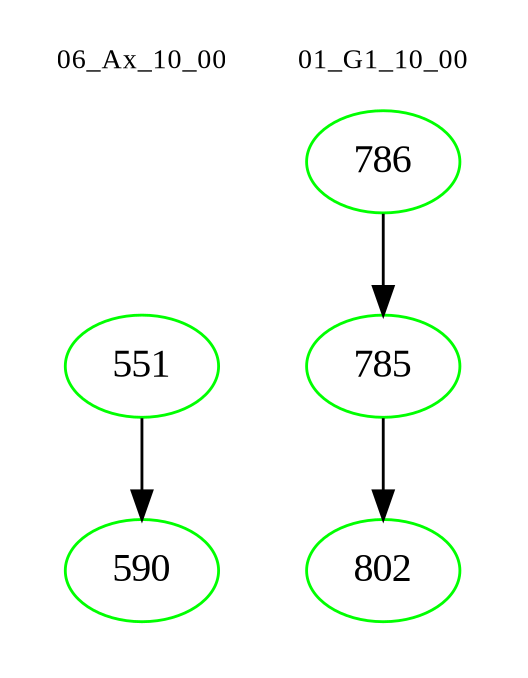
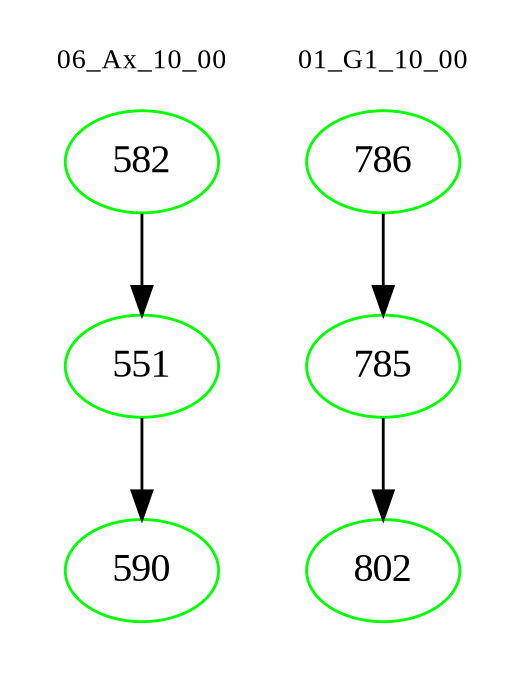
none -> (142, 162)
